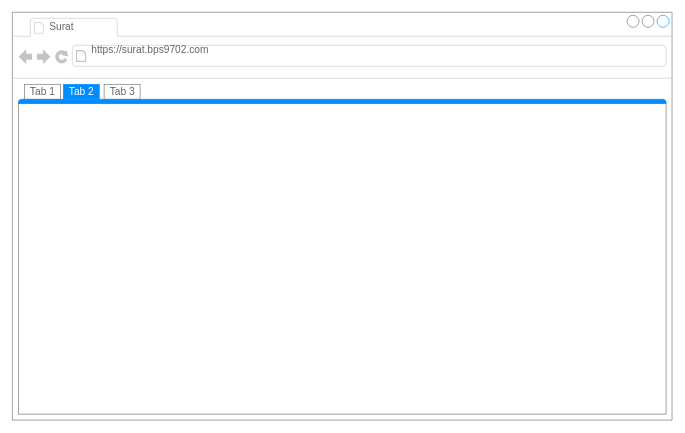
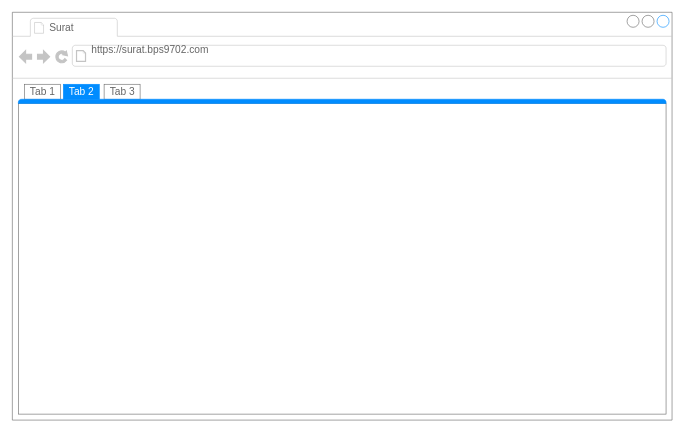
(81, 27) -> (104, 29)
